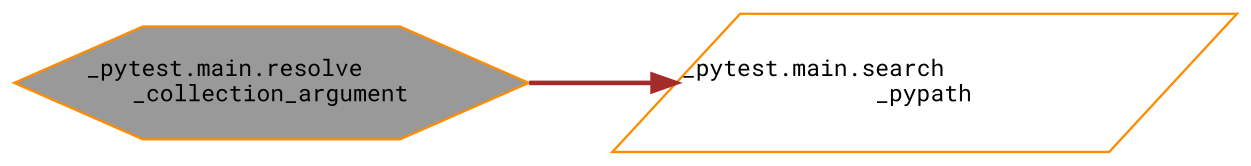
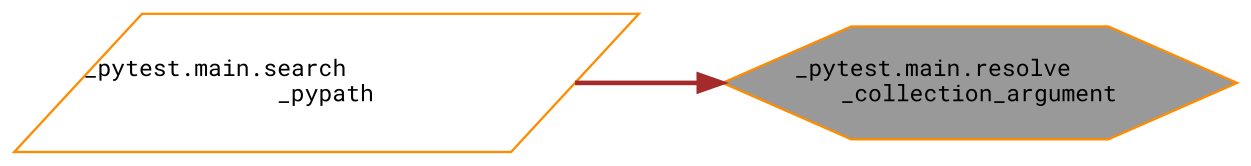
(591, 83) -> (636, 83)
